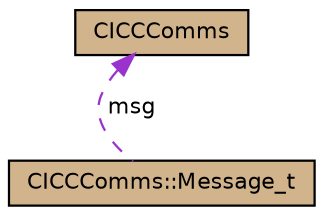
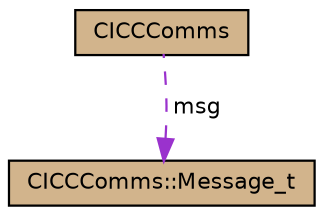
(100, 119) -> (166, 96)
